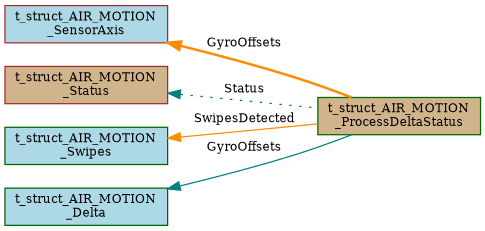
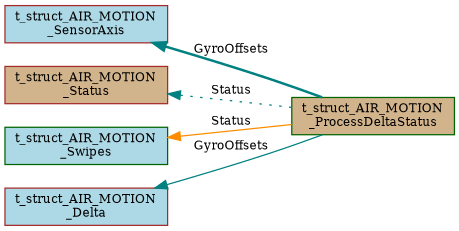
(267, 69) -> (244, 71)
(243, 119) -> (230, 122)
(86, 207) -> (86, 207)
